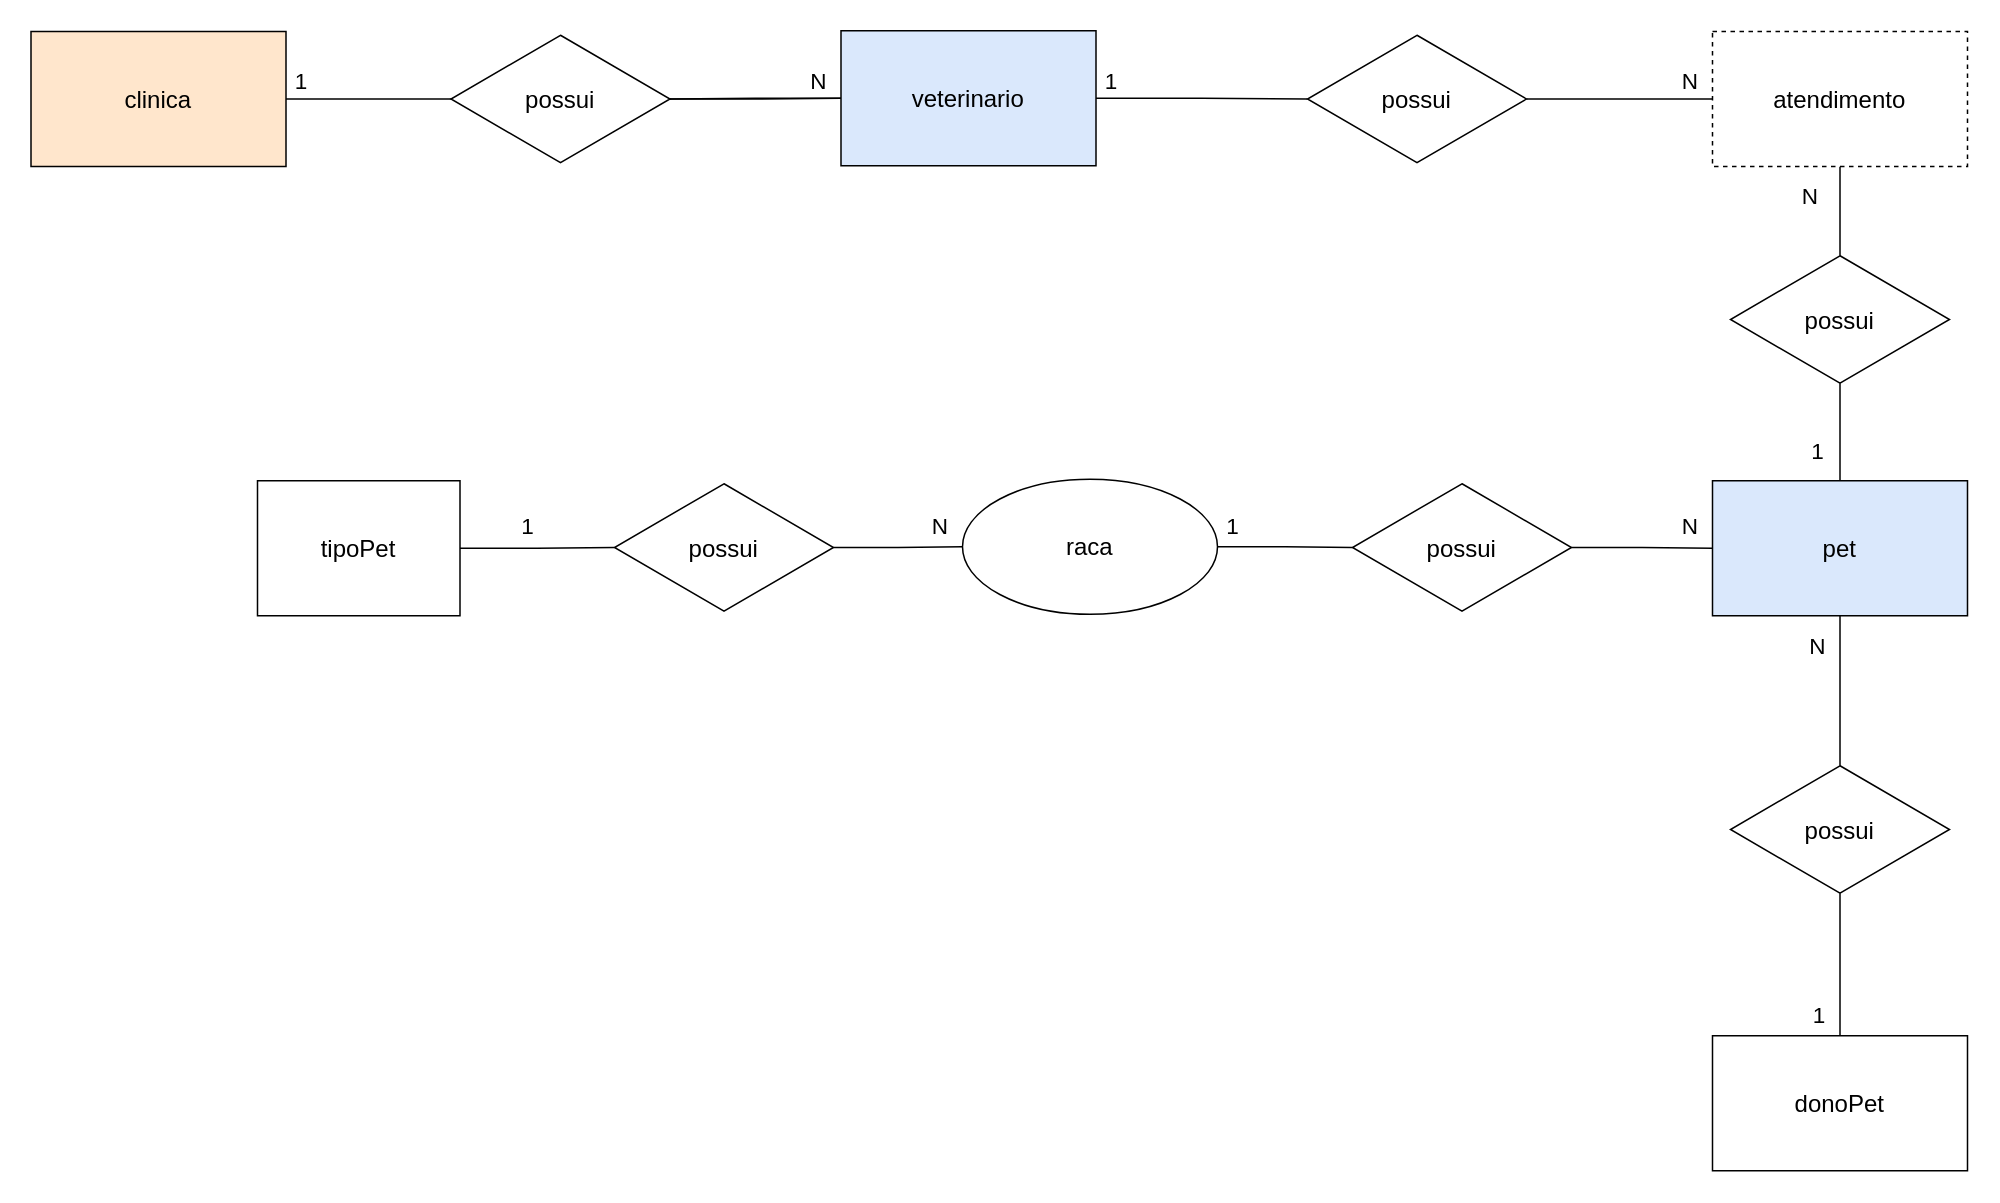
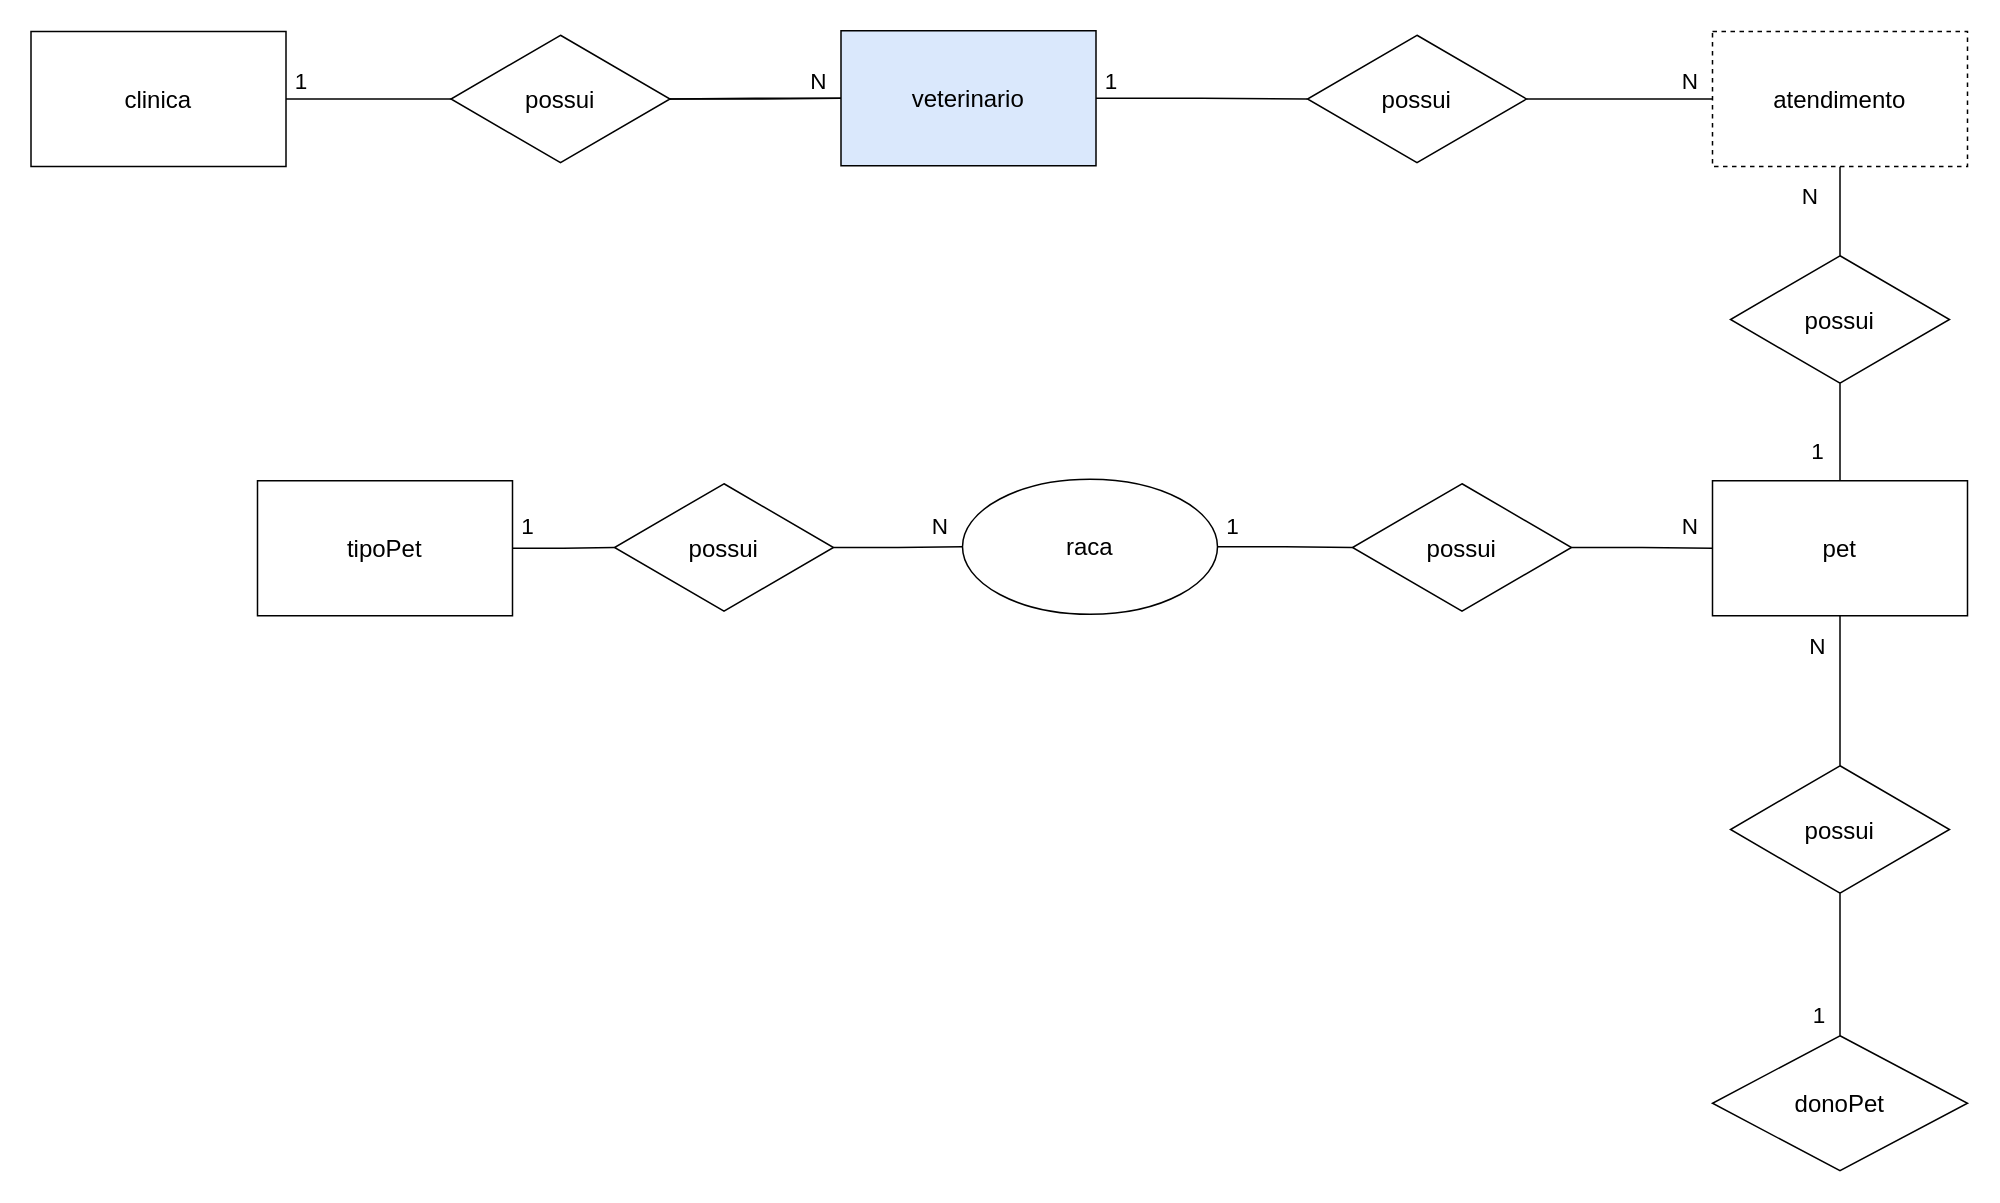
(158, 99) -> (158, 99)
(359, 548) -> (385, 548)
(1840, 548) -> (1840, 548)
(1840, 1103) -> (1840, 1103)
